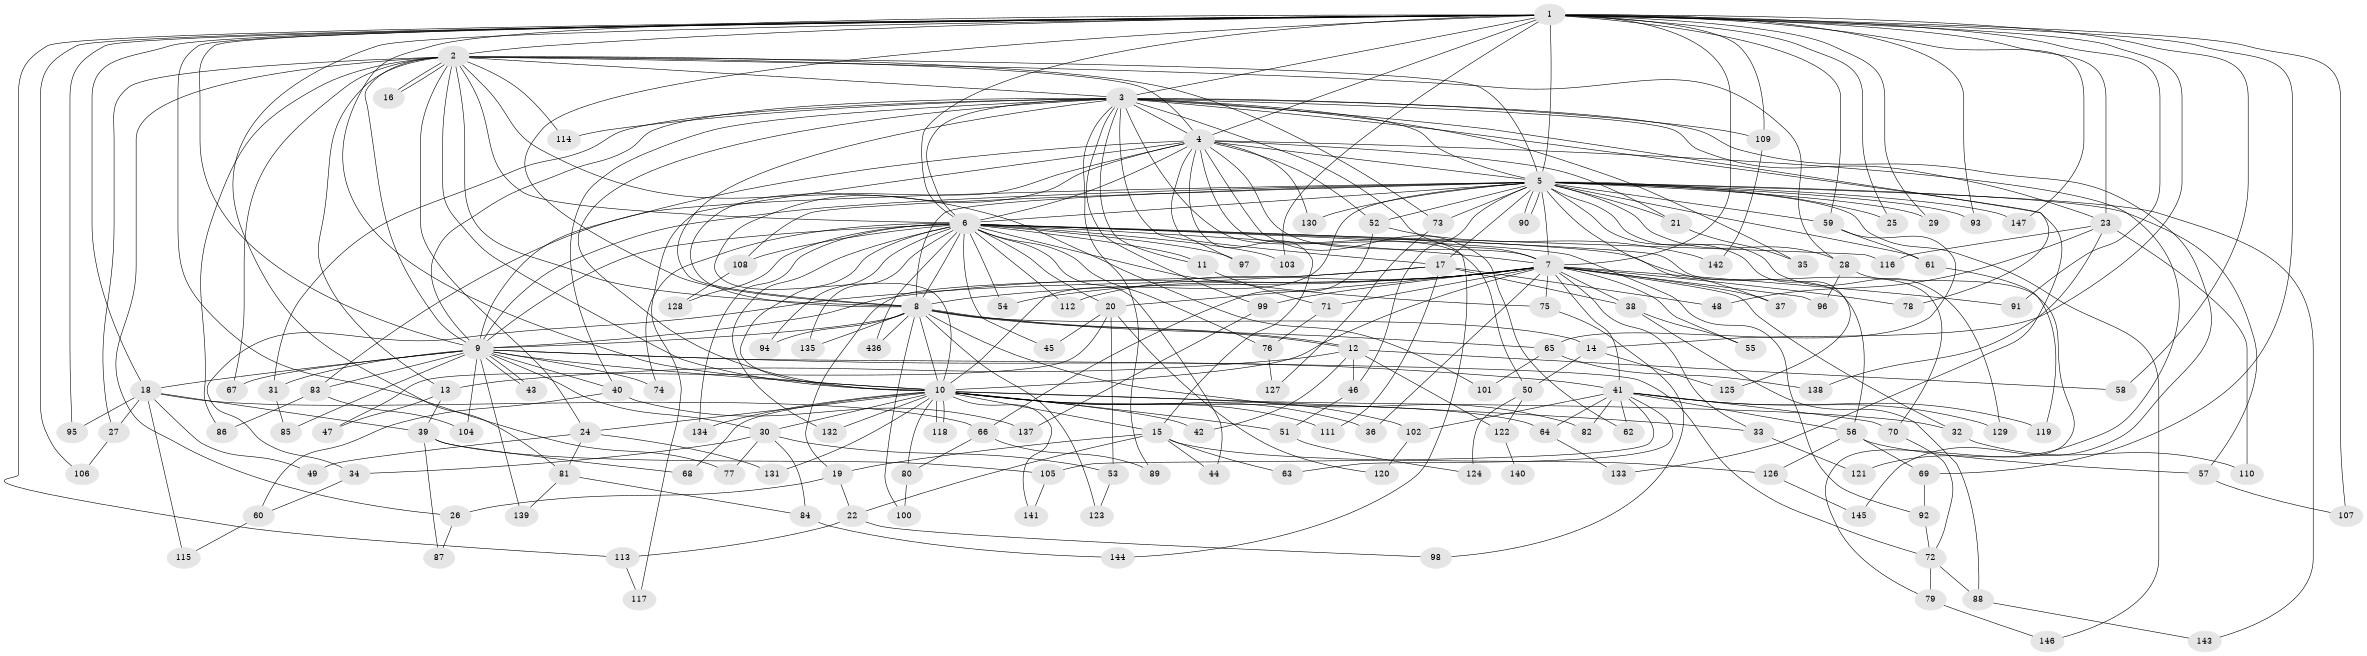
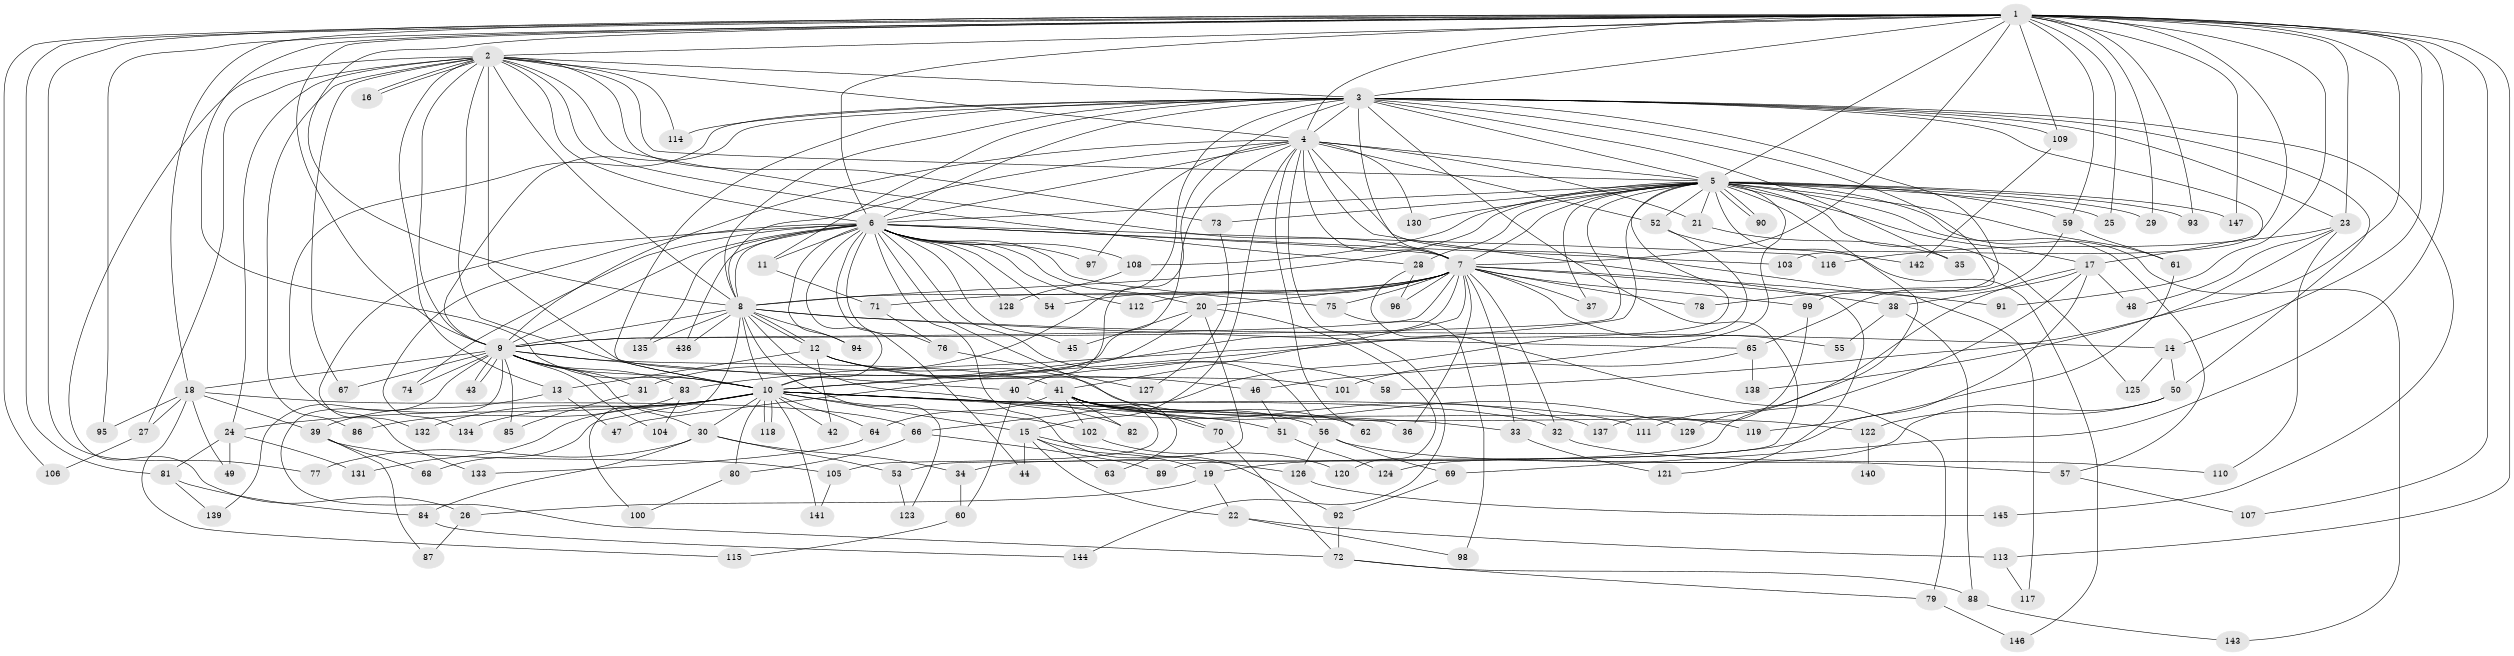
none -> (933, 201)
